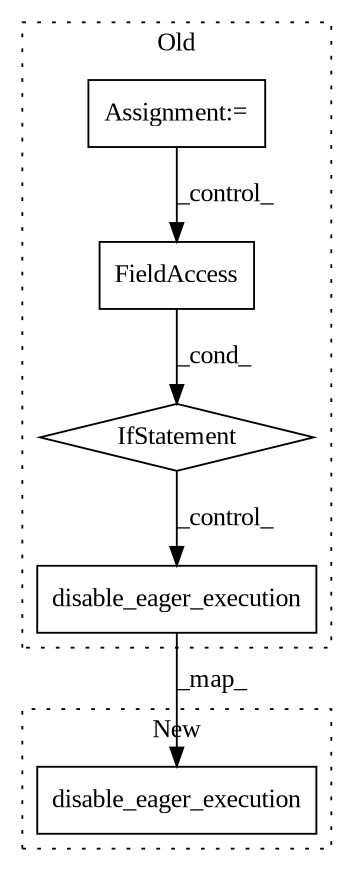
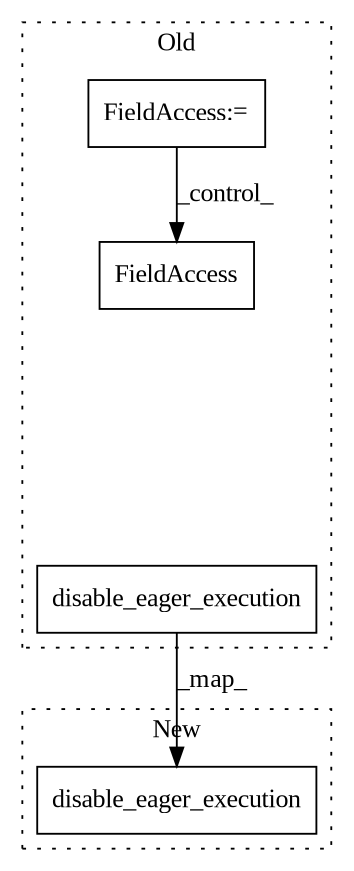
(177, 114) -> (177, 114)
(177, 437) -> none
